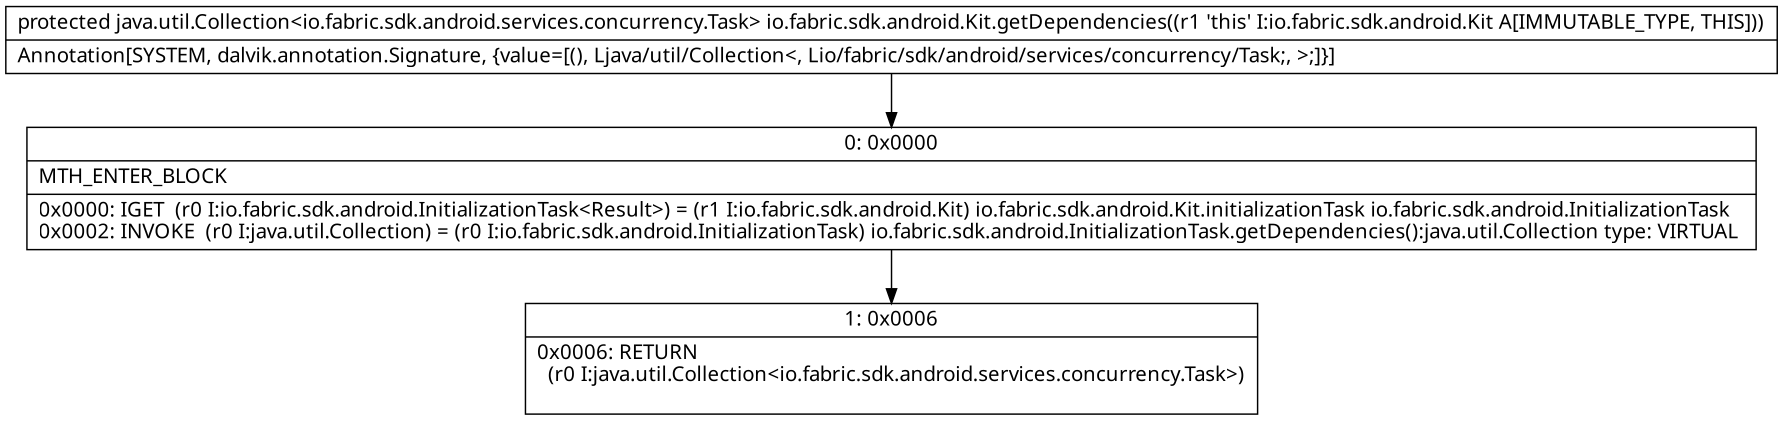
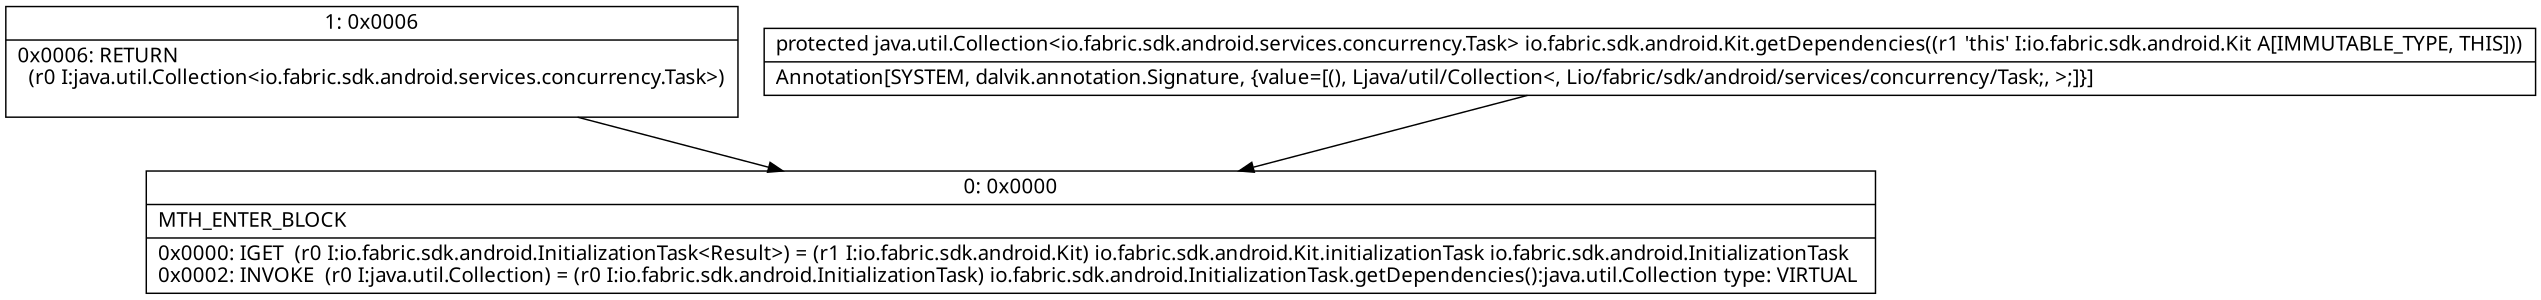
(892, 269) -> (673, 142)
